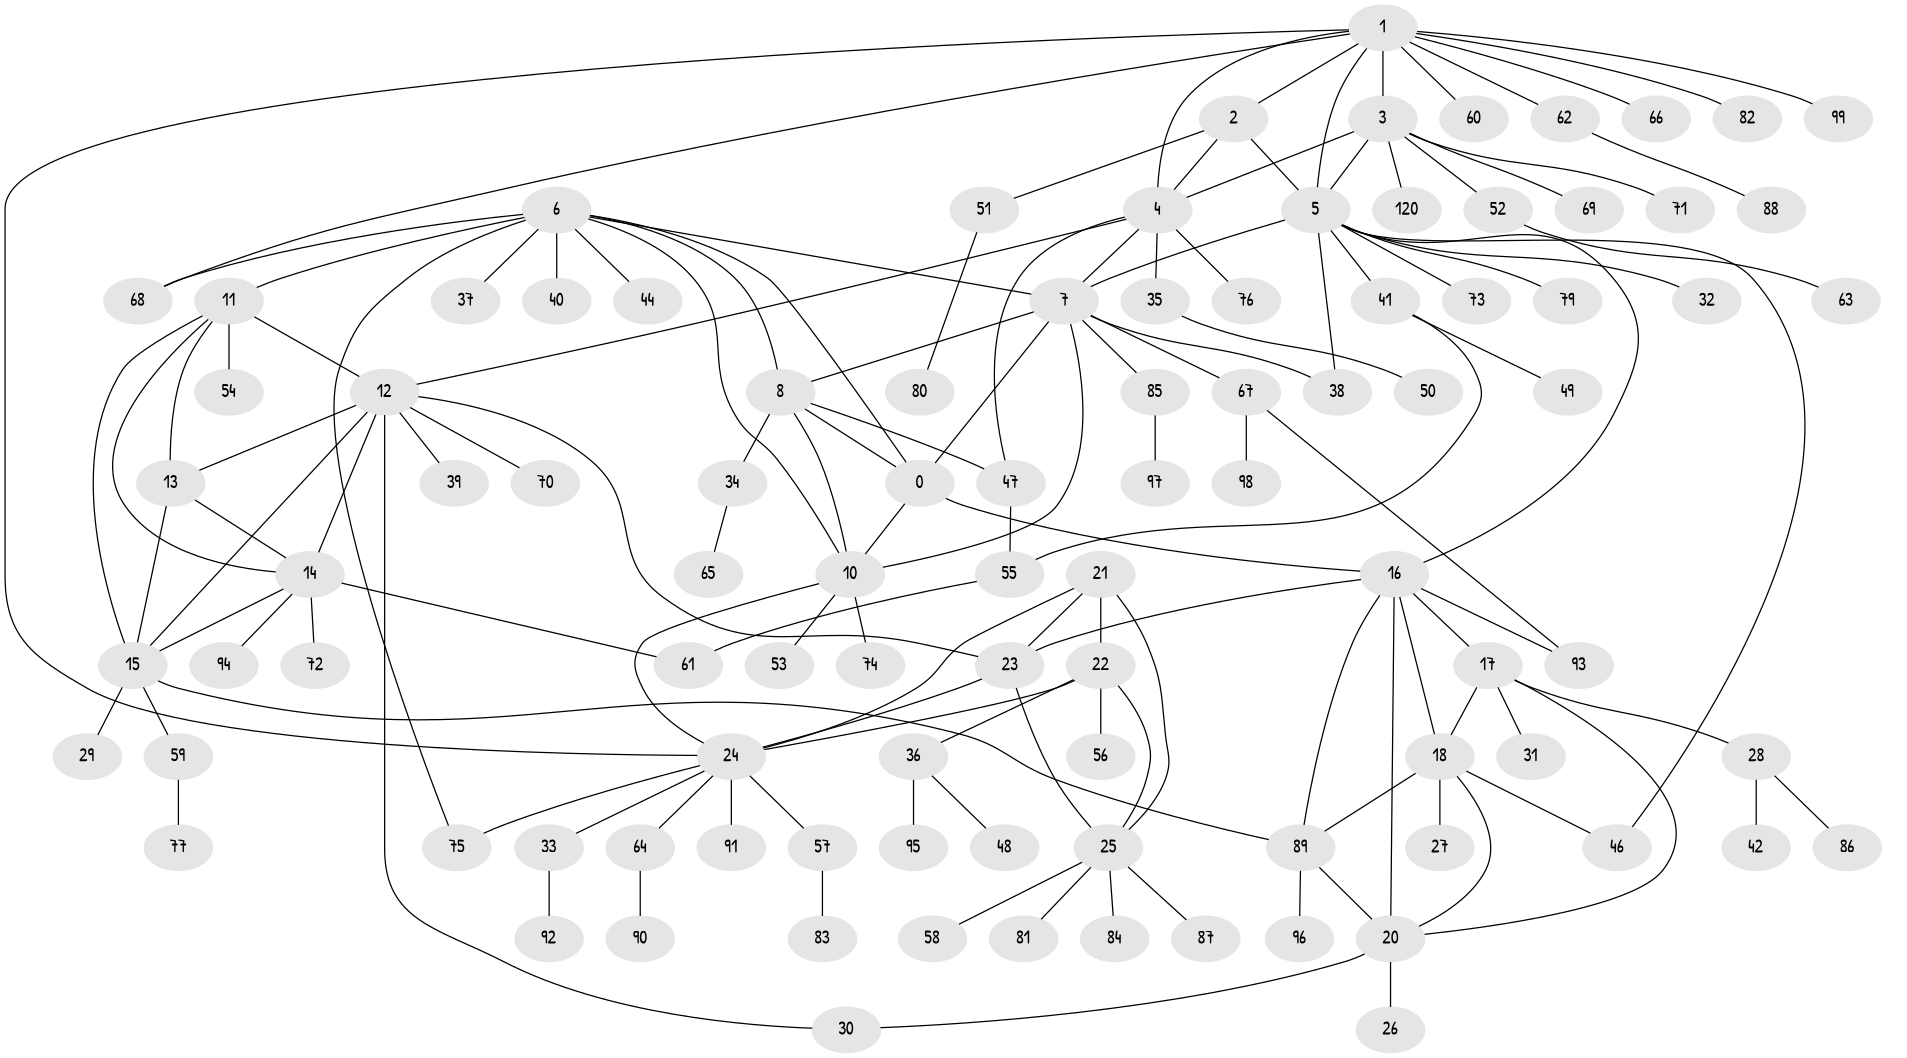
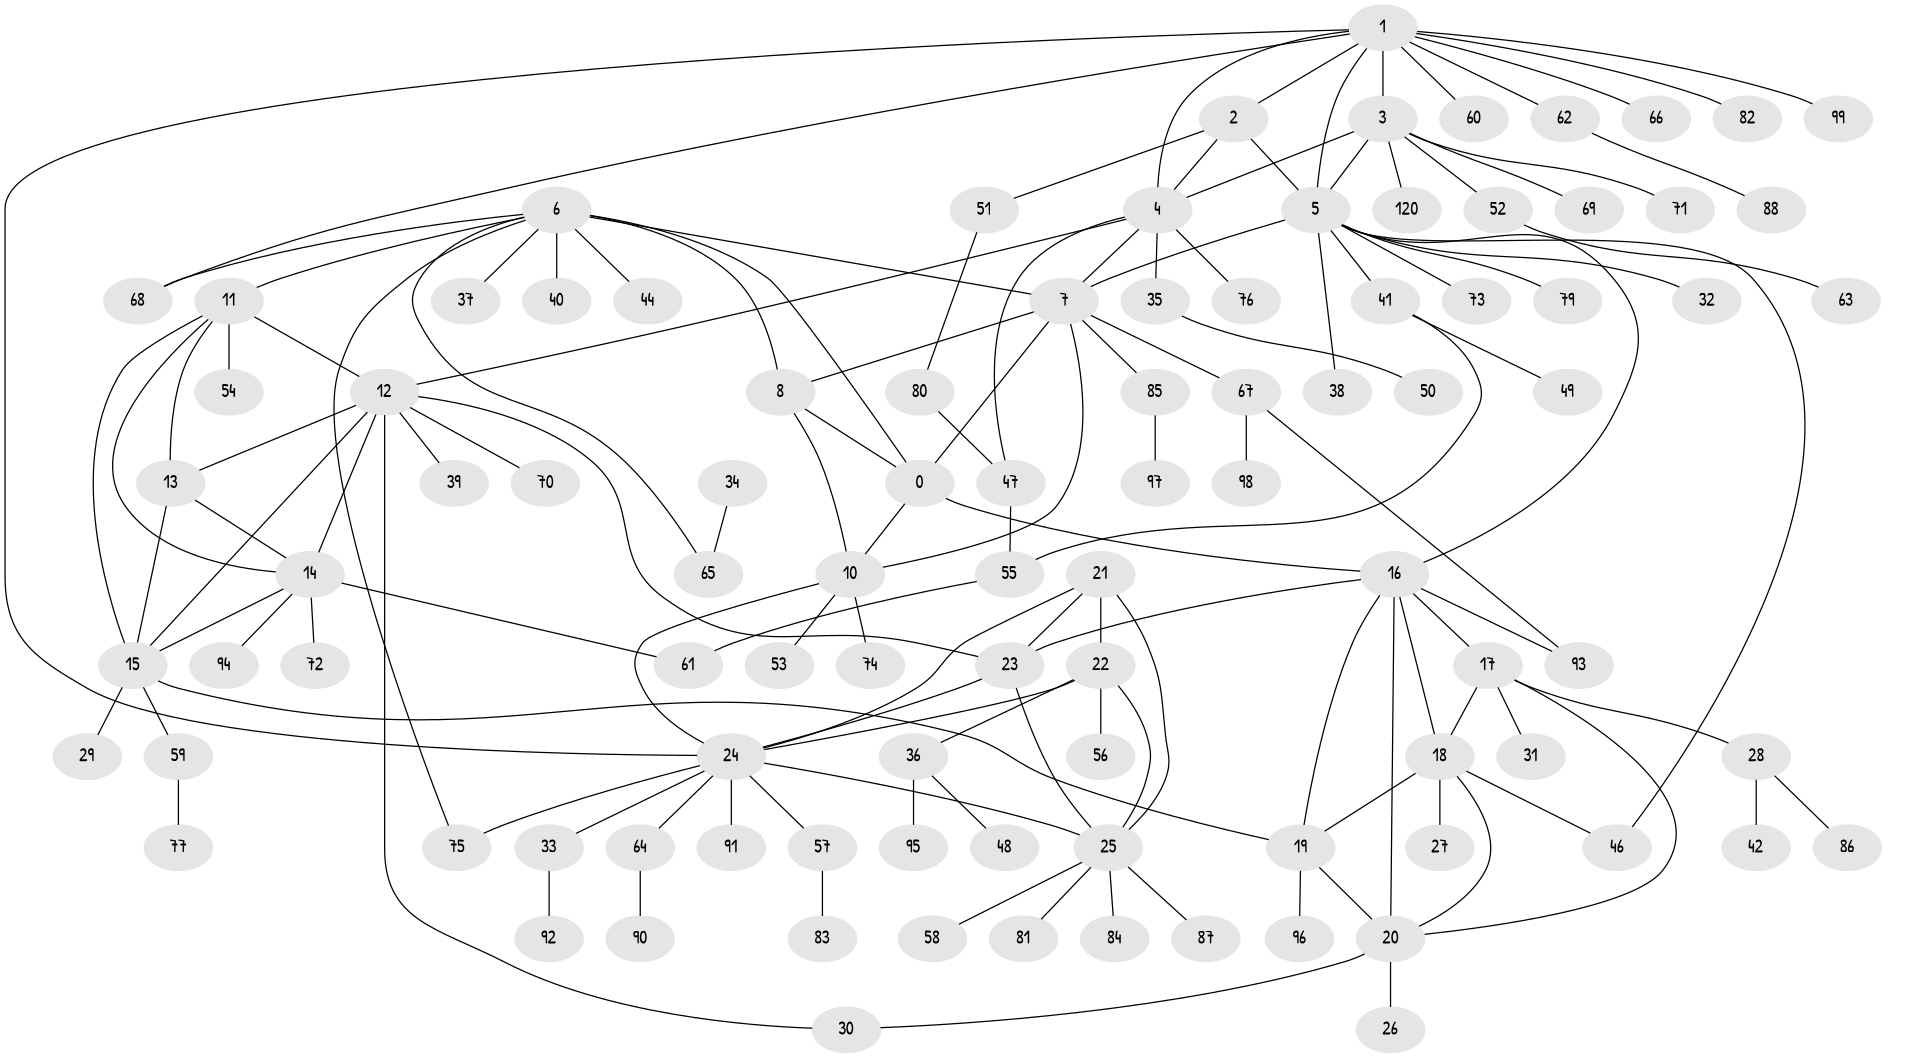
(1201, 347) -> none
(720, 371) -> (489, 391)
(760, 432) -> none
(898, 434) -> (965, 438)
none -> (923, 794)
(1301, 848) -> (1301, 848)
